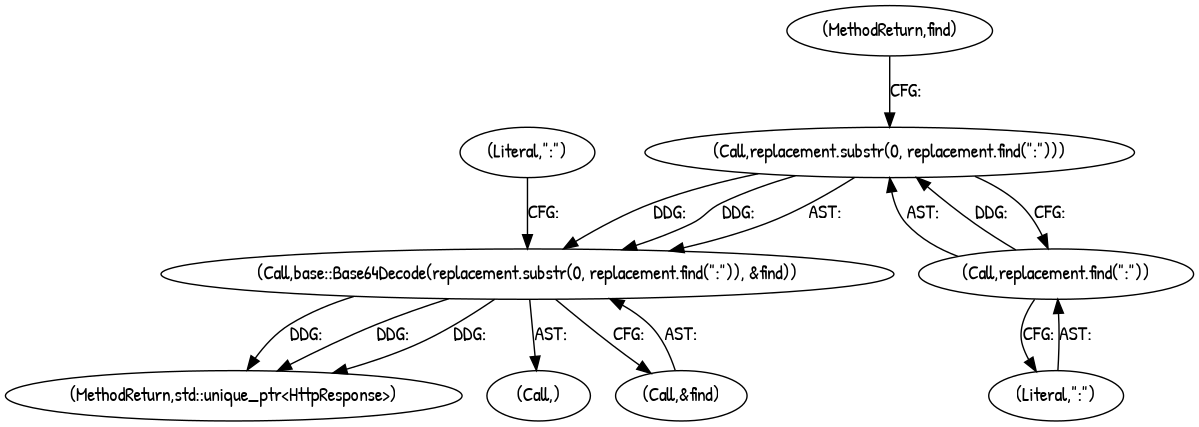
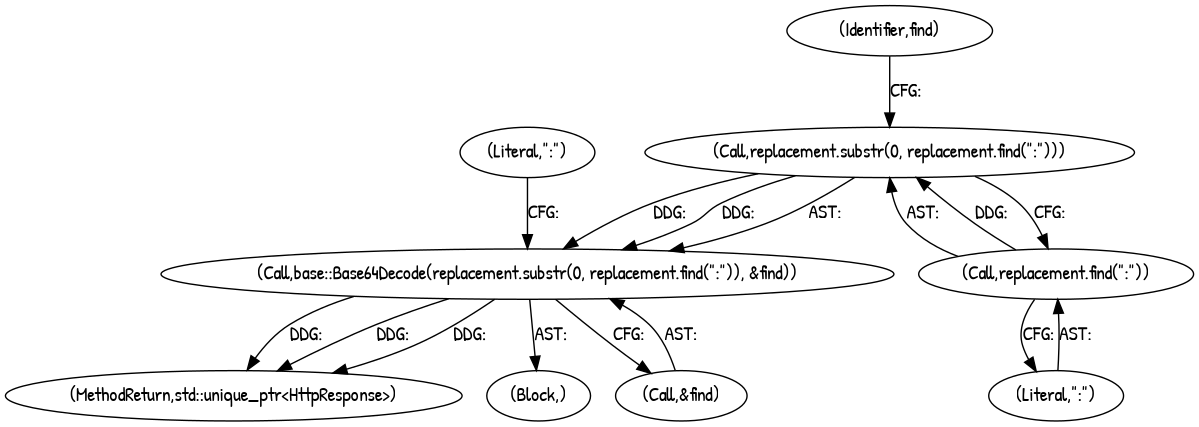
(890, 31) -> (890, 31)
(539, 396) -> (539, 396)
